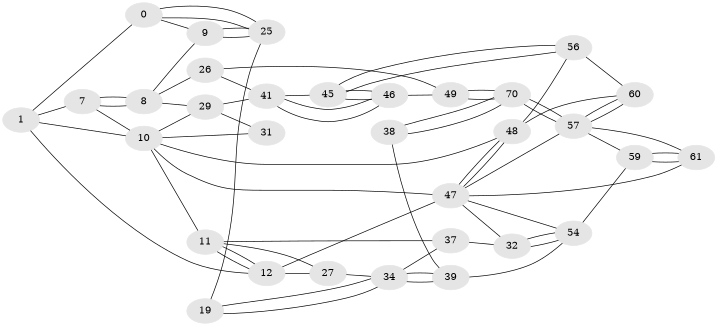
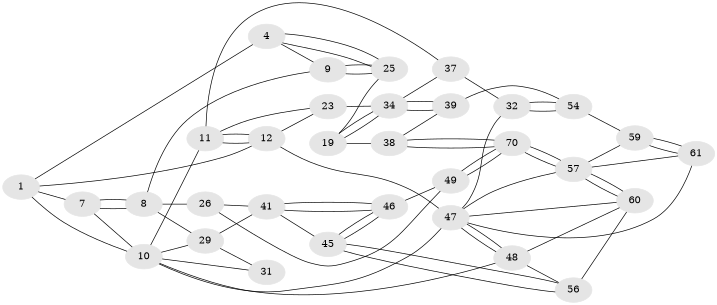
(144, 15) -> (267, 36)
none -> (359, 143)
(512, 214) -> (543, 209)
(328, 273) -> (328, 107)
